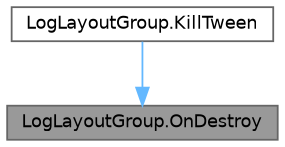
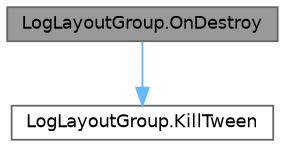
(142, 65) -> (142, 65)
